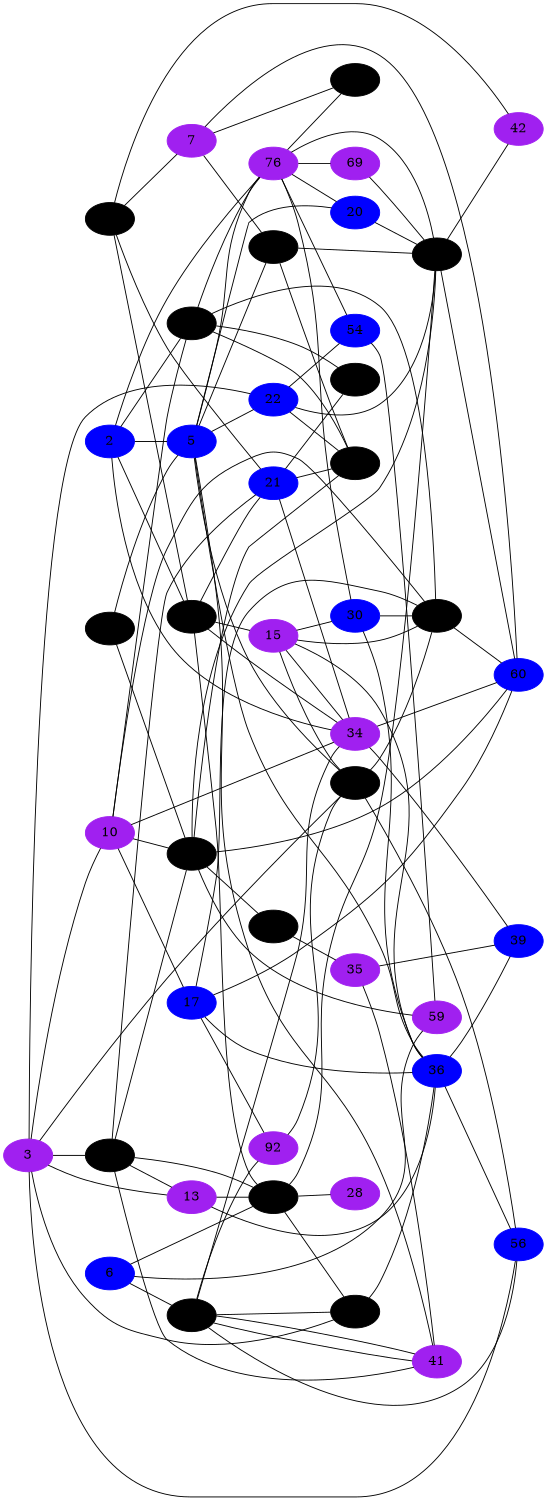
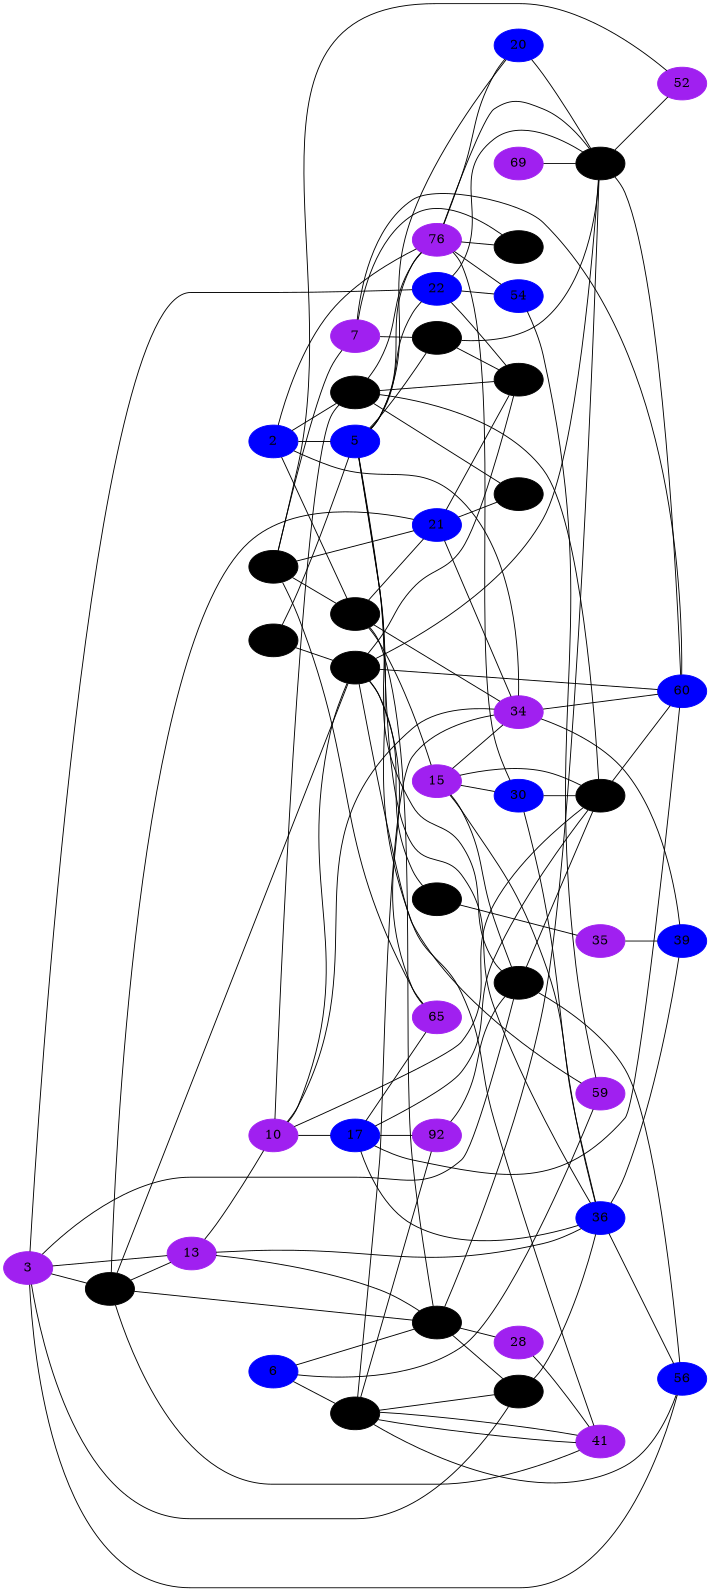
(519, 129) -> (682, 84)
(314, 164) -> none
(56, 991) -> (236, 1196)
none -> (437, 1017)
(416, 1209) -> (562, 1391)
